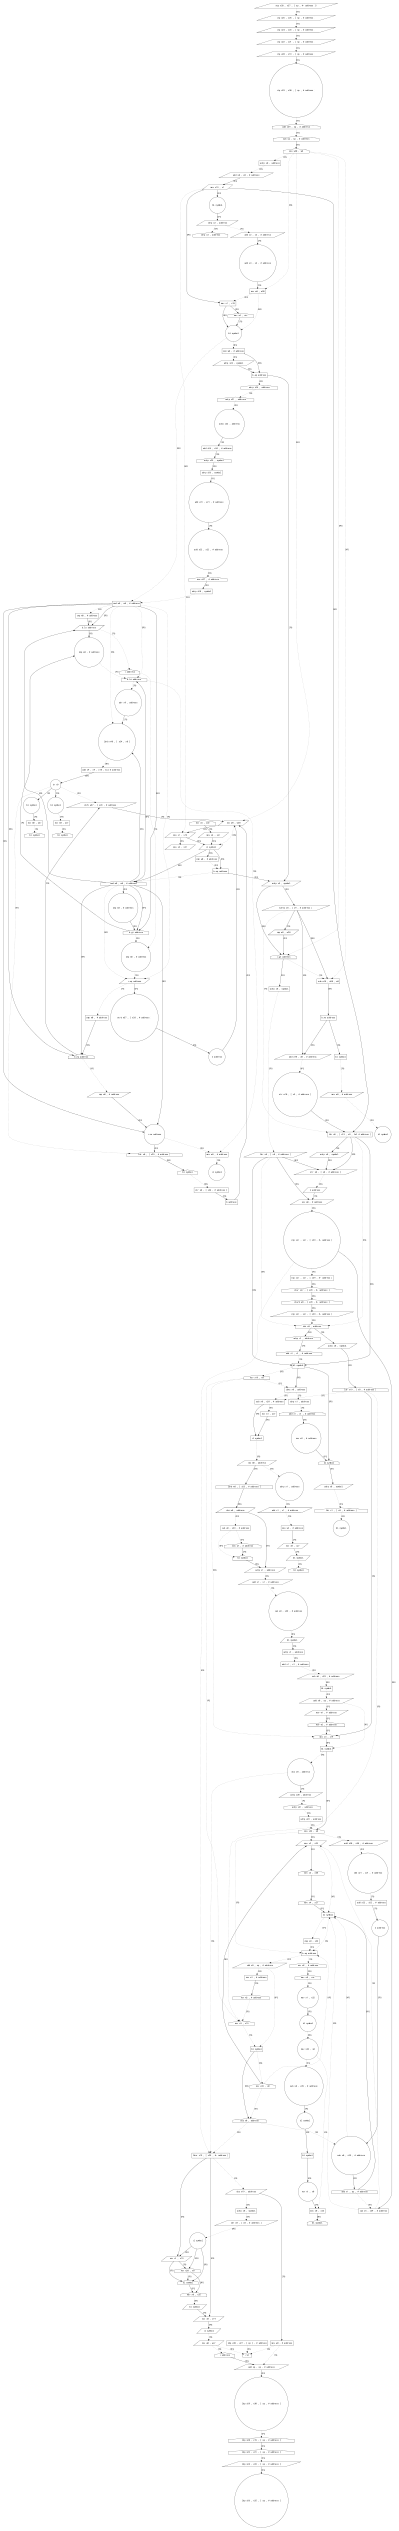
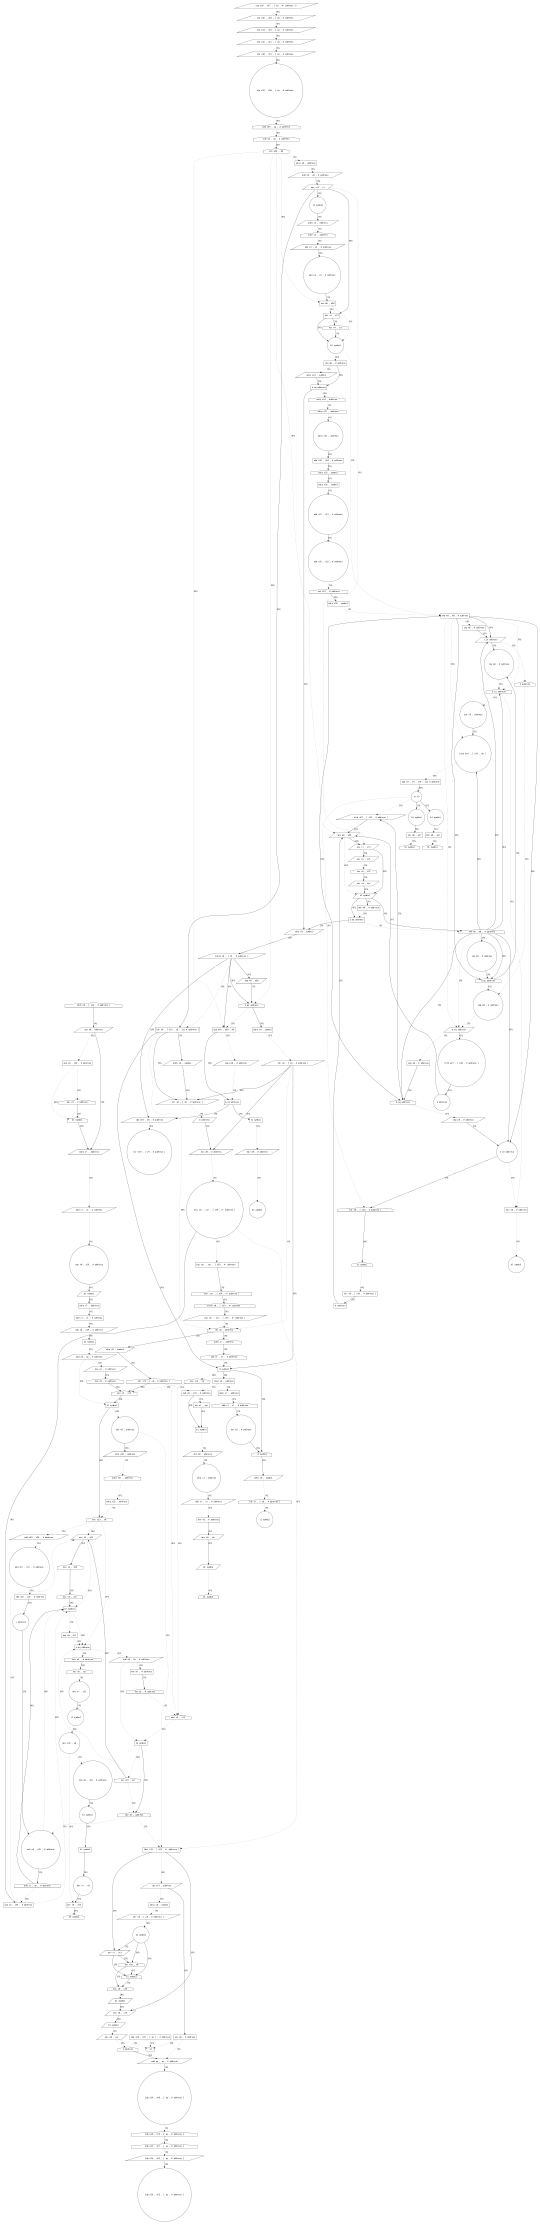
(237, 229) -> (318, 240)
none -> (364, 865)
(260, 920) -> (232, 983)
none -> (236, 1063)
(326, 1122) -> none
(275, 1383) -> none
(251, 1474) -> none
